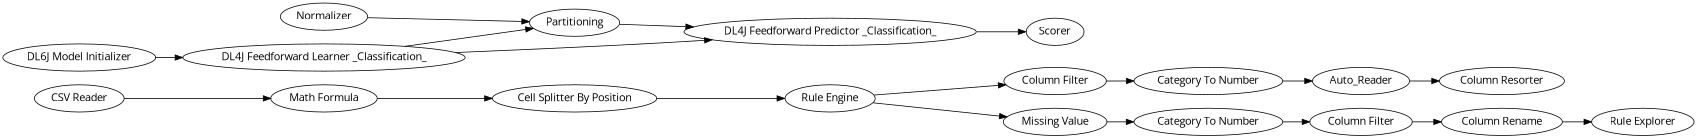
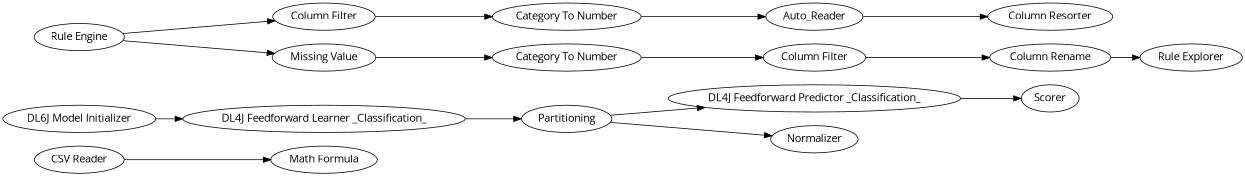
(445, 20) -> (687, 129)
(580, 47) -> none
(575, 98) -> none
